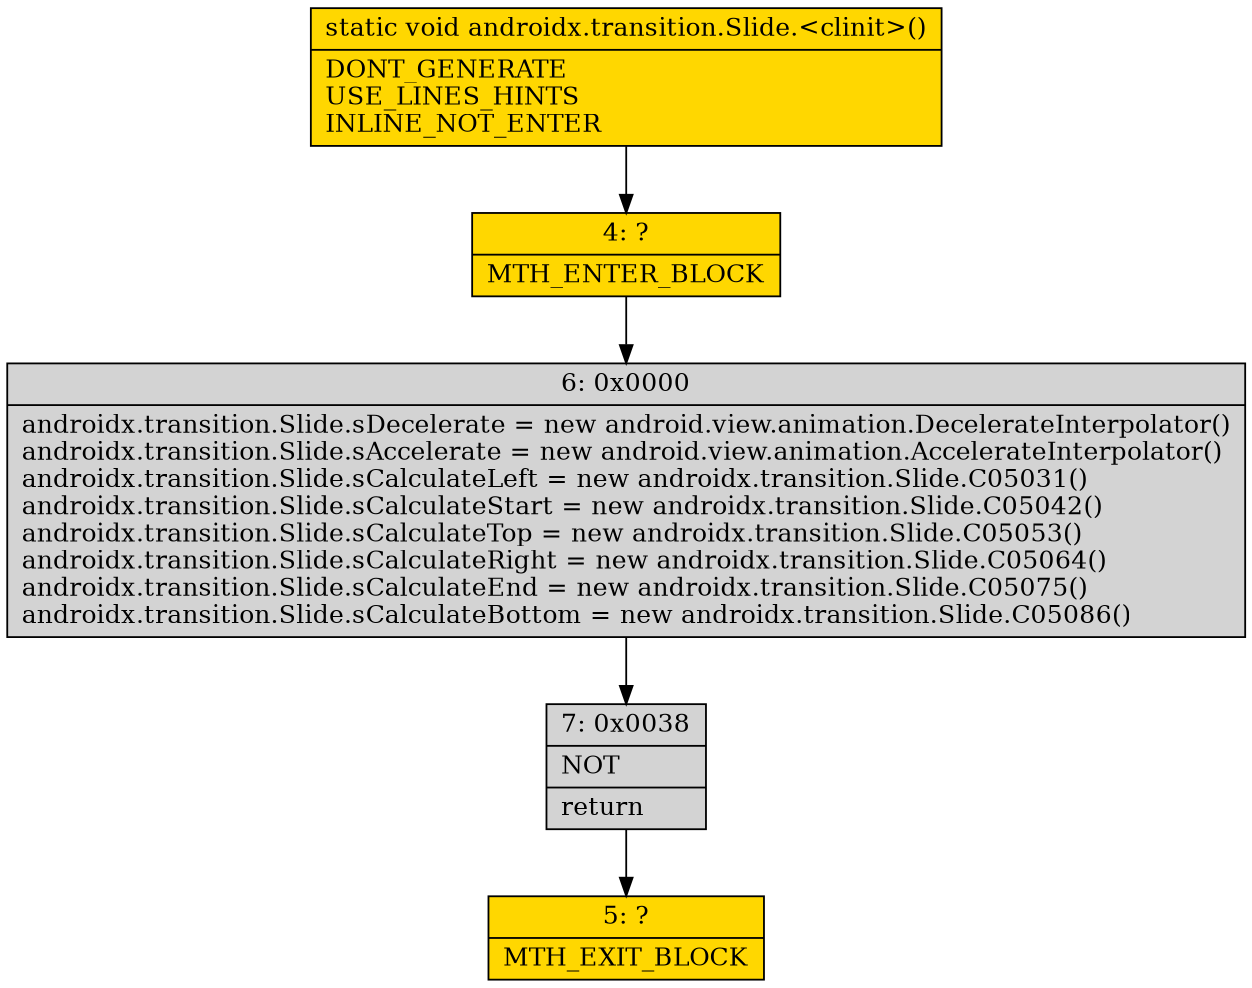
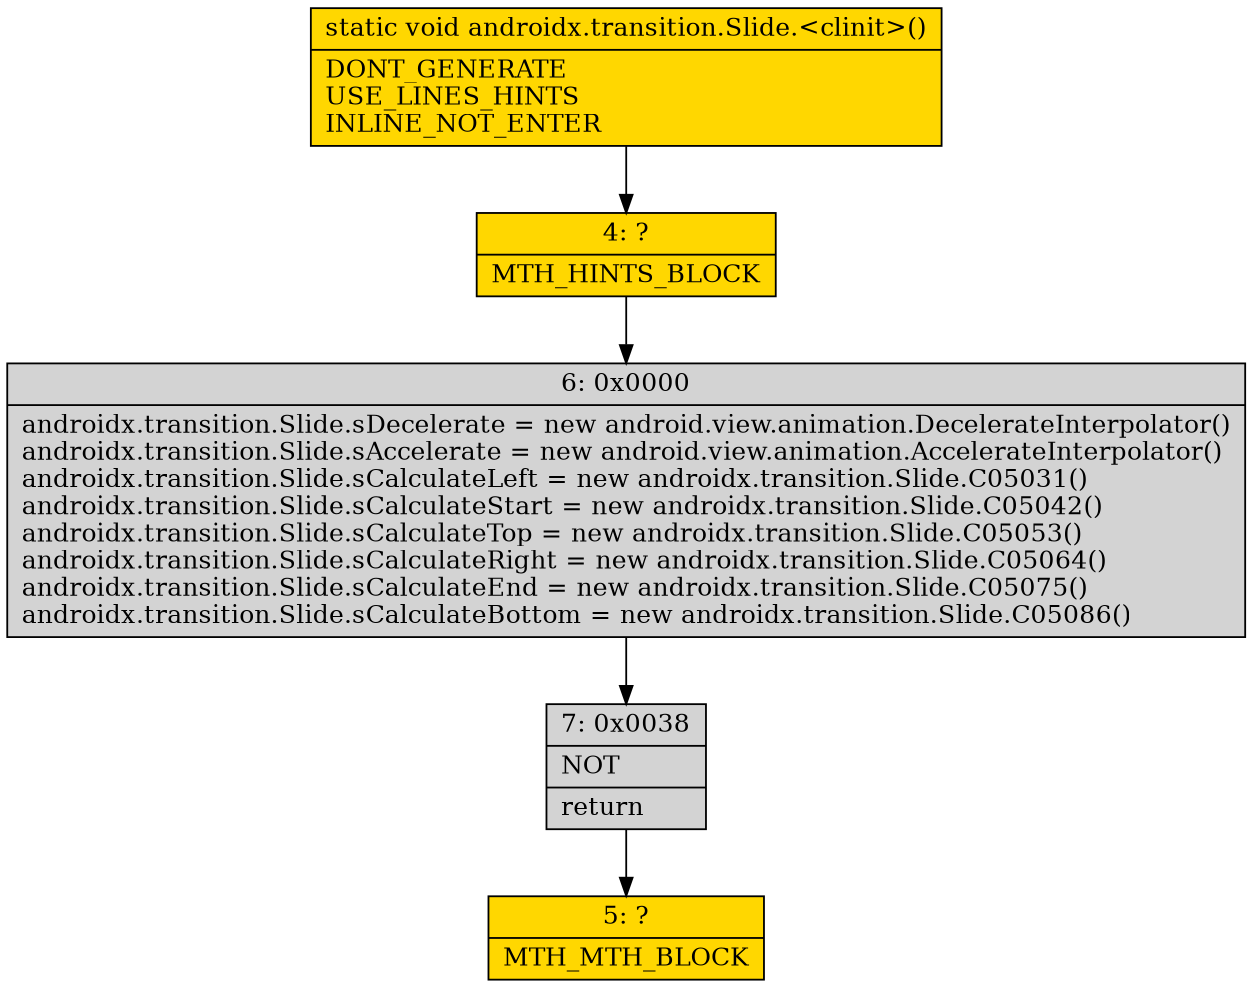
(626, 275) -> (626, 275)
(626, 958) -> (626, 958)
